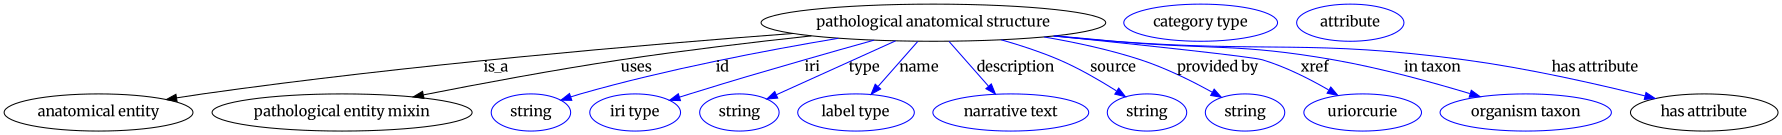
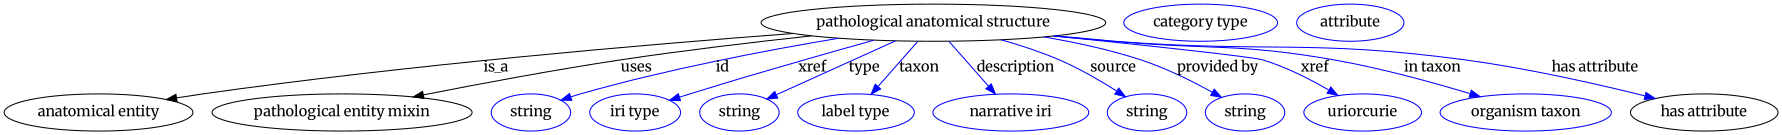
(813, 68) -> (813, 68)
(919, 68) -> (919, 68)
(1011, 112) -> (1011, 112)
